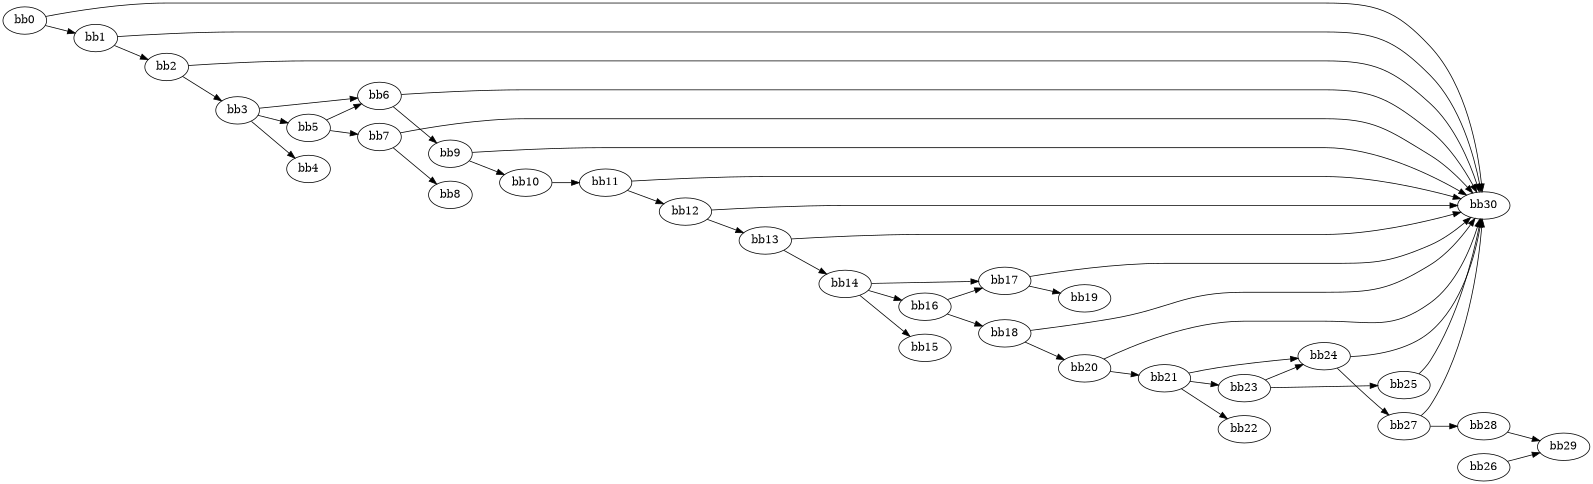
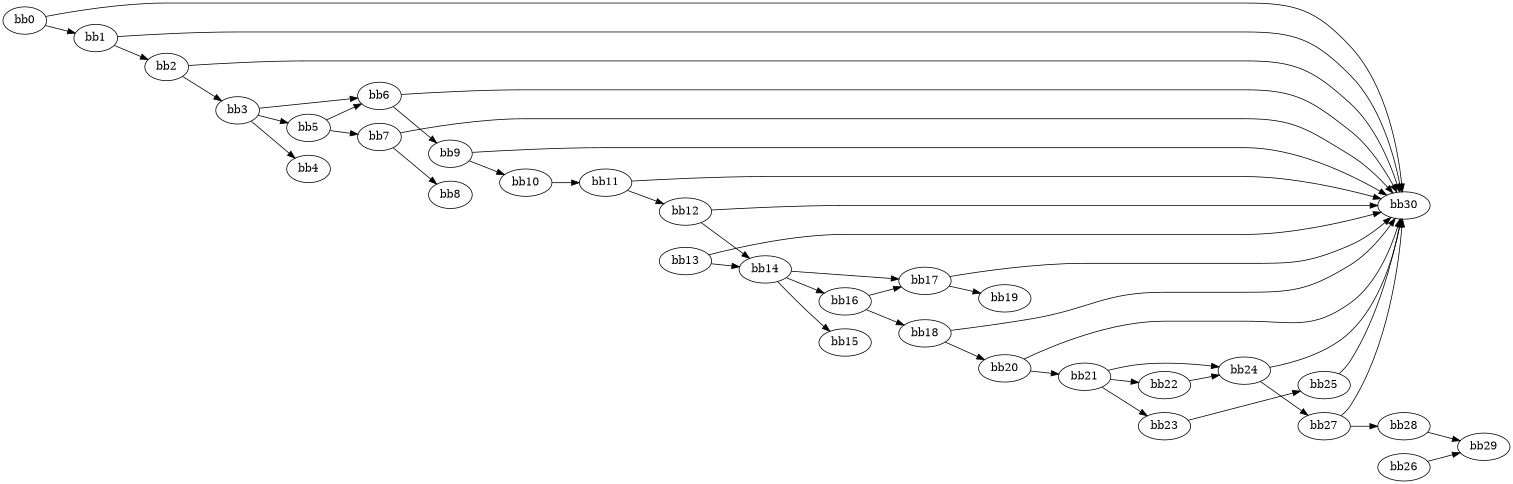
(722, 225) -> (722, 238)
(1281, 374) -> (1201, 379)
